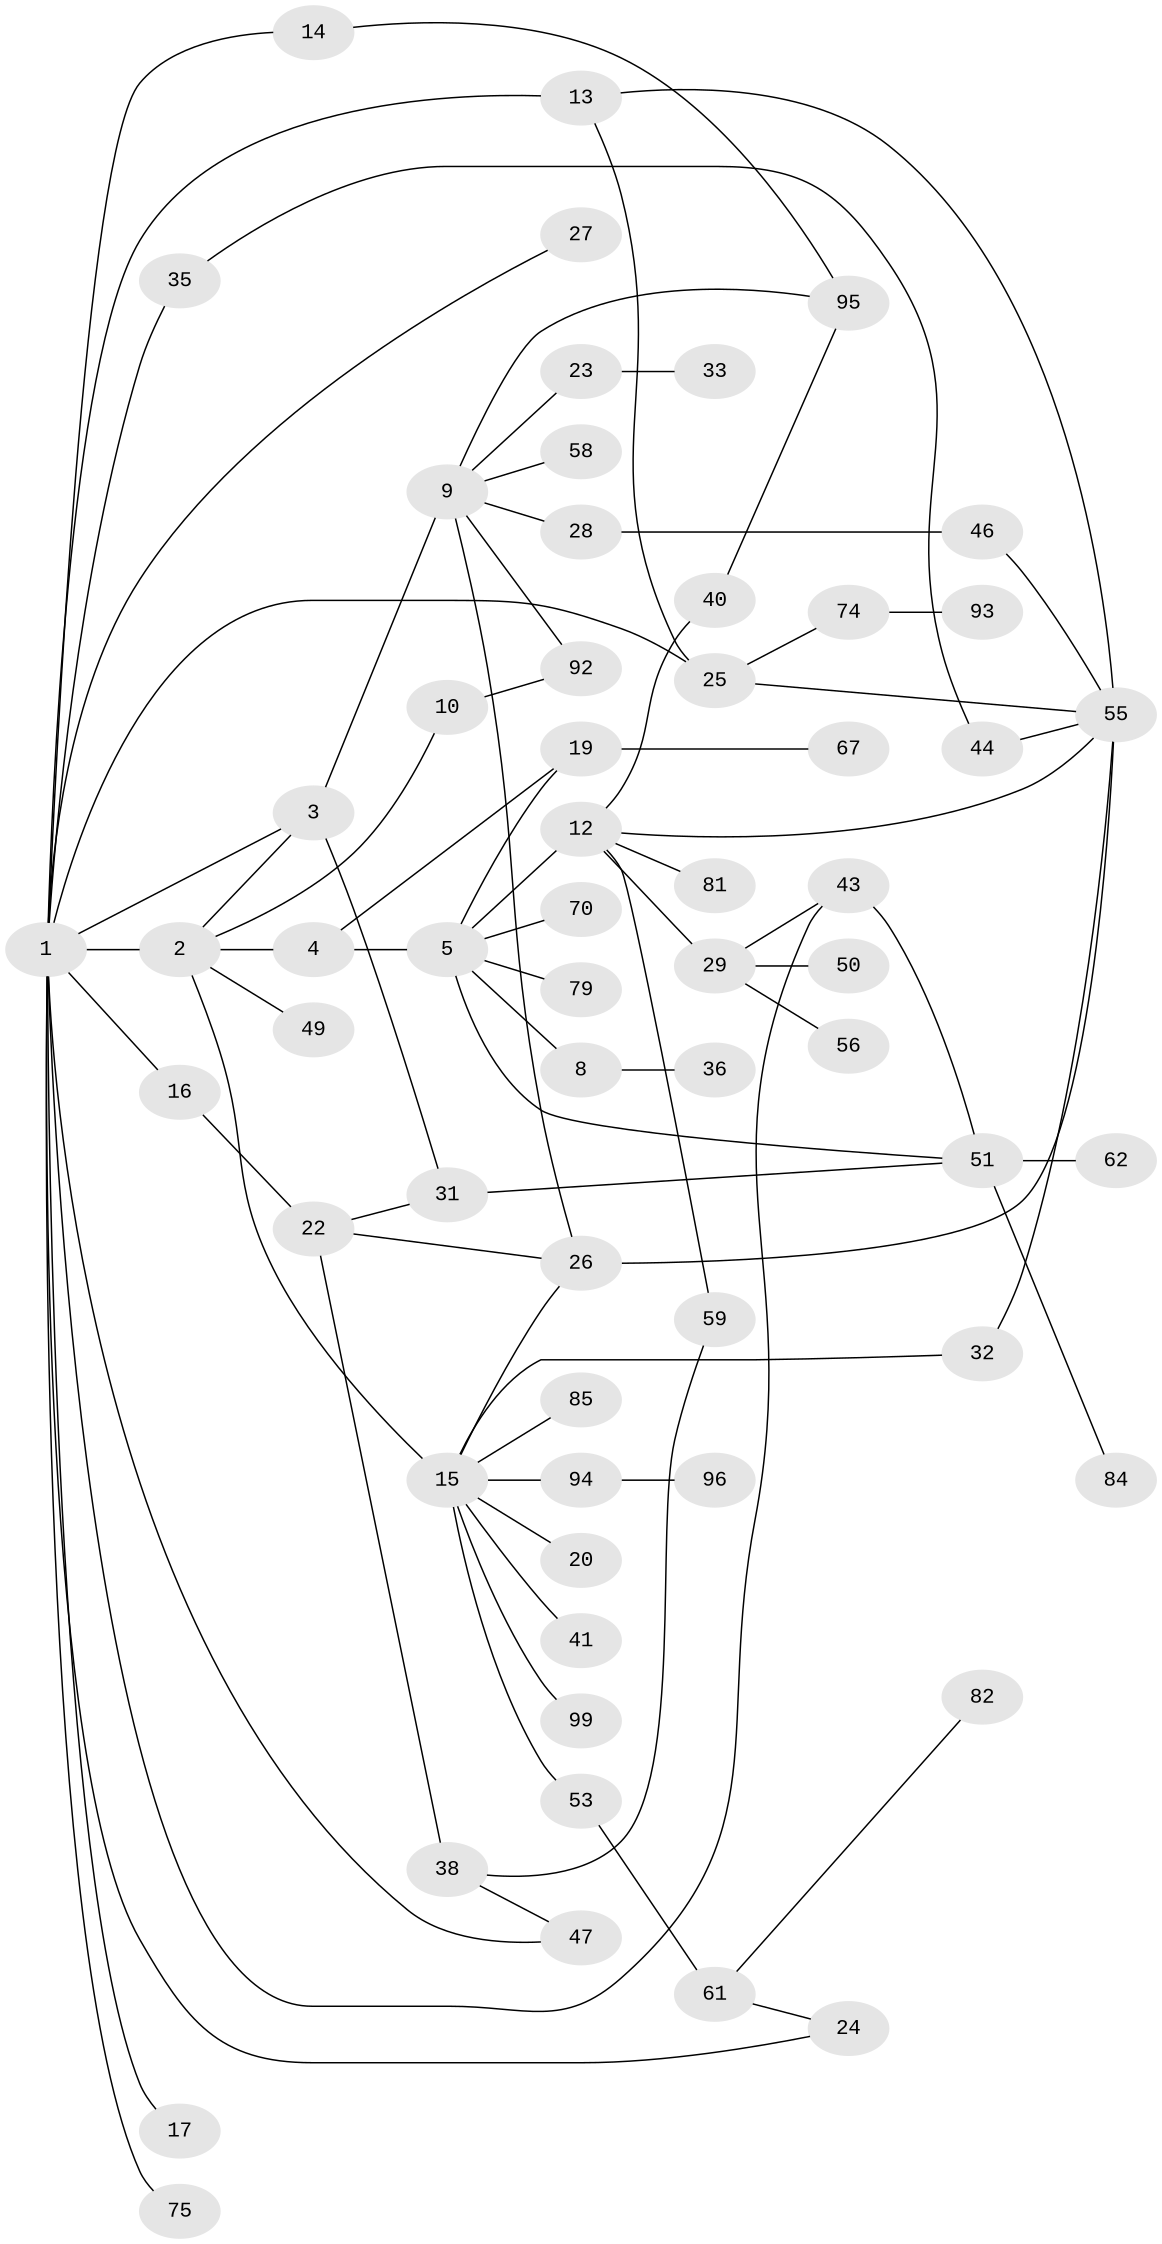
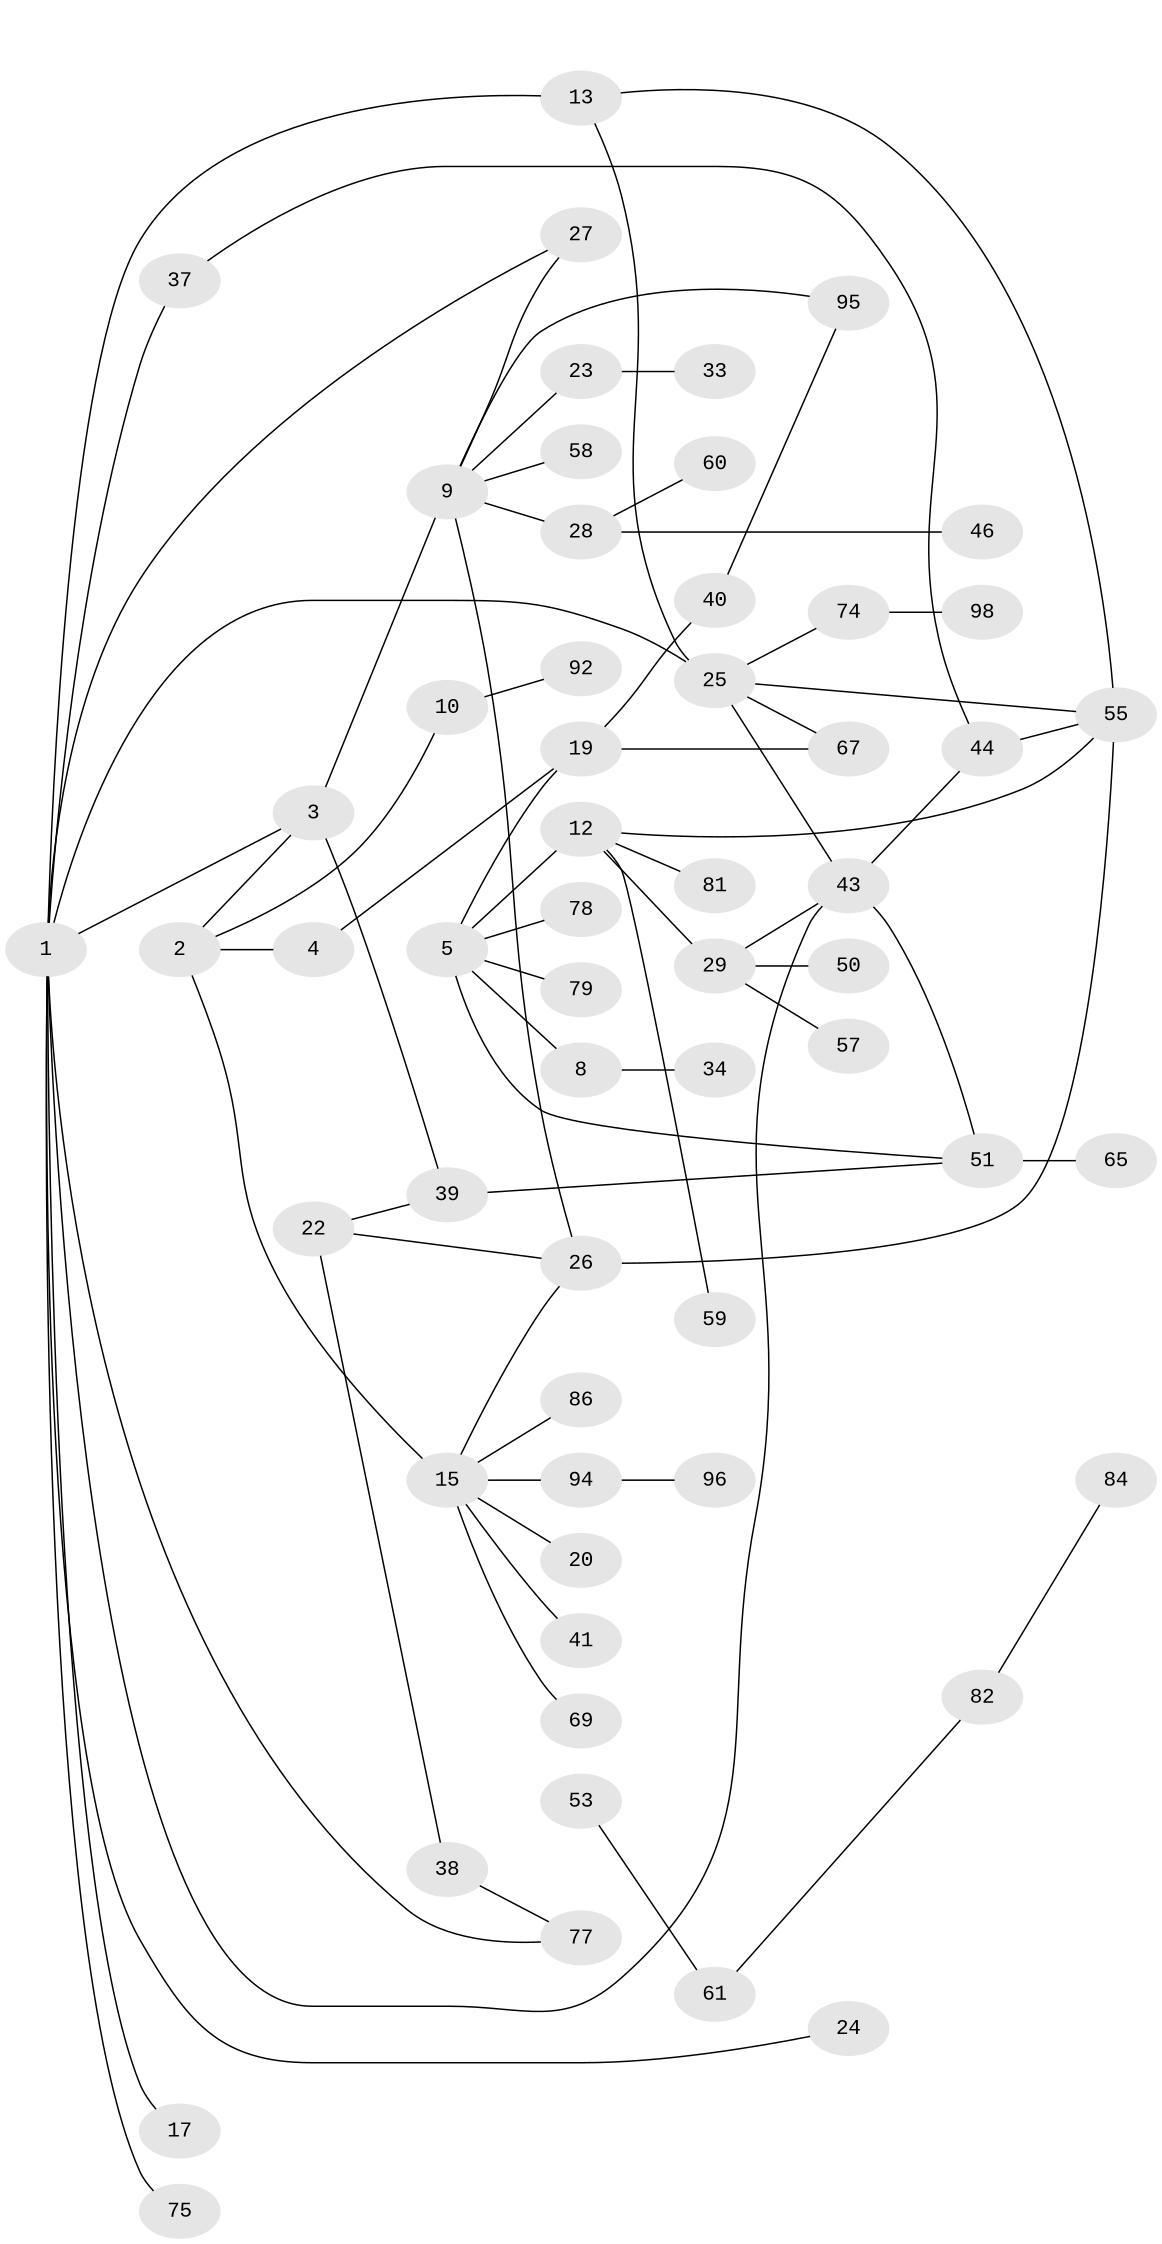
(314, 33) -> none
(180, 281) -> (180, 281)
none -> (715, 464)
(514, 580) -> (508, 354)
(982, 612) -> (982, 612)
(1057, 620) -> none
(648, 715) -> (648, 675)
none -> (782, 715)
none -> (782, 783)
none -> (924, 808)
(581, 910) -> (581, 910)
(113, 950) -> none
(381, 950) -> none
(314, 1030) -> none
(849, 1046) -> (849, 1046)
(715, 1070) -> (715, 1070)
(180, 1092) -> none
(1116, 1161) -> (1116, 1161)
(447, 1195) -> (447, 1195)
(1049, 1320) -> (1049, 1589)
(982, 1354) -> none
(581, 1400) -> (581, 1400)
(491, 1649) -> none
(663, 1666) -> none
(581, 1721) -> (581, 1721)
(581, 1938) -> (581, 1938)
(782, 2011) -> none
